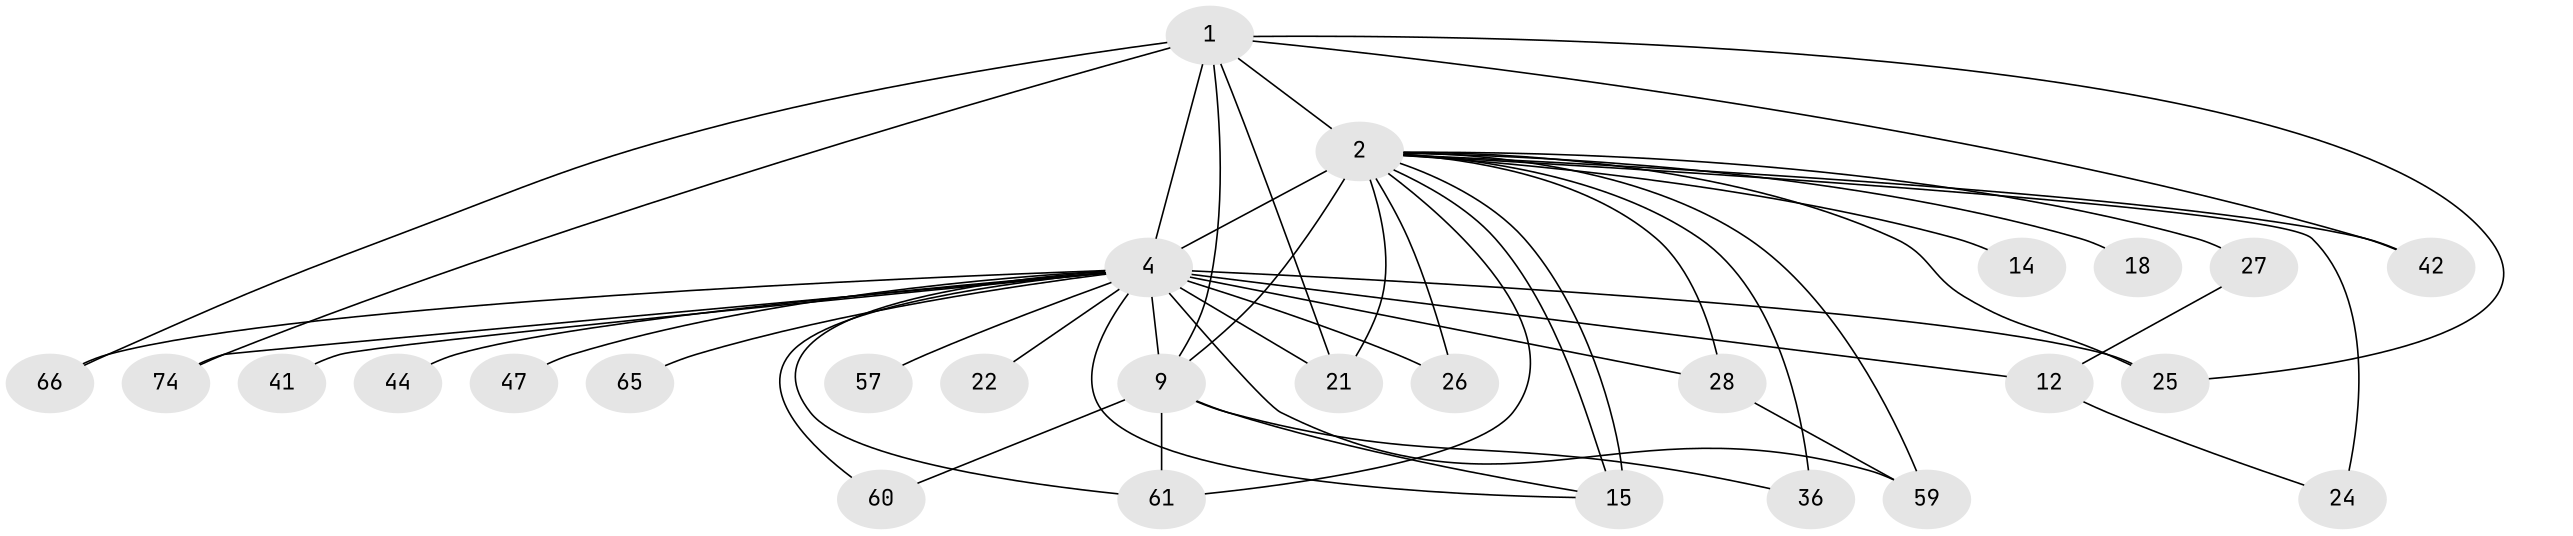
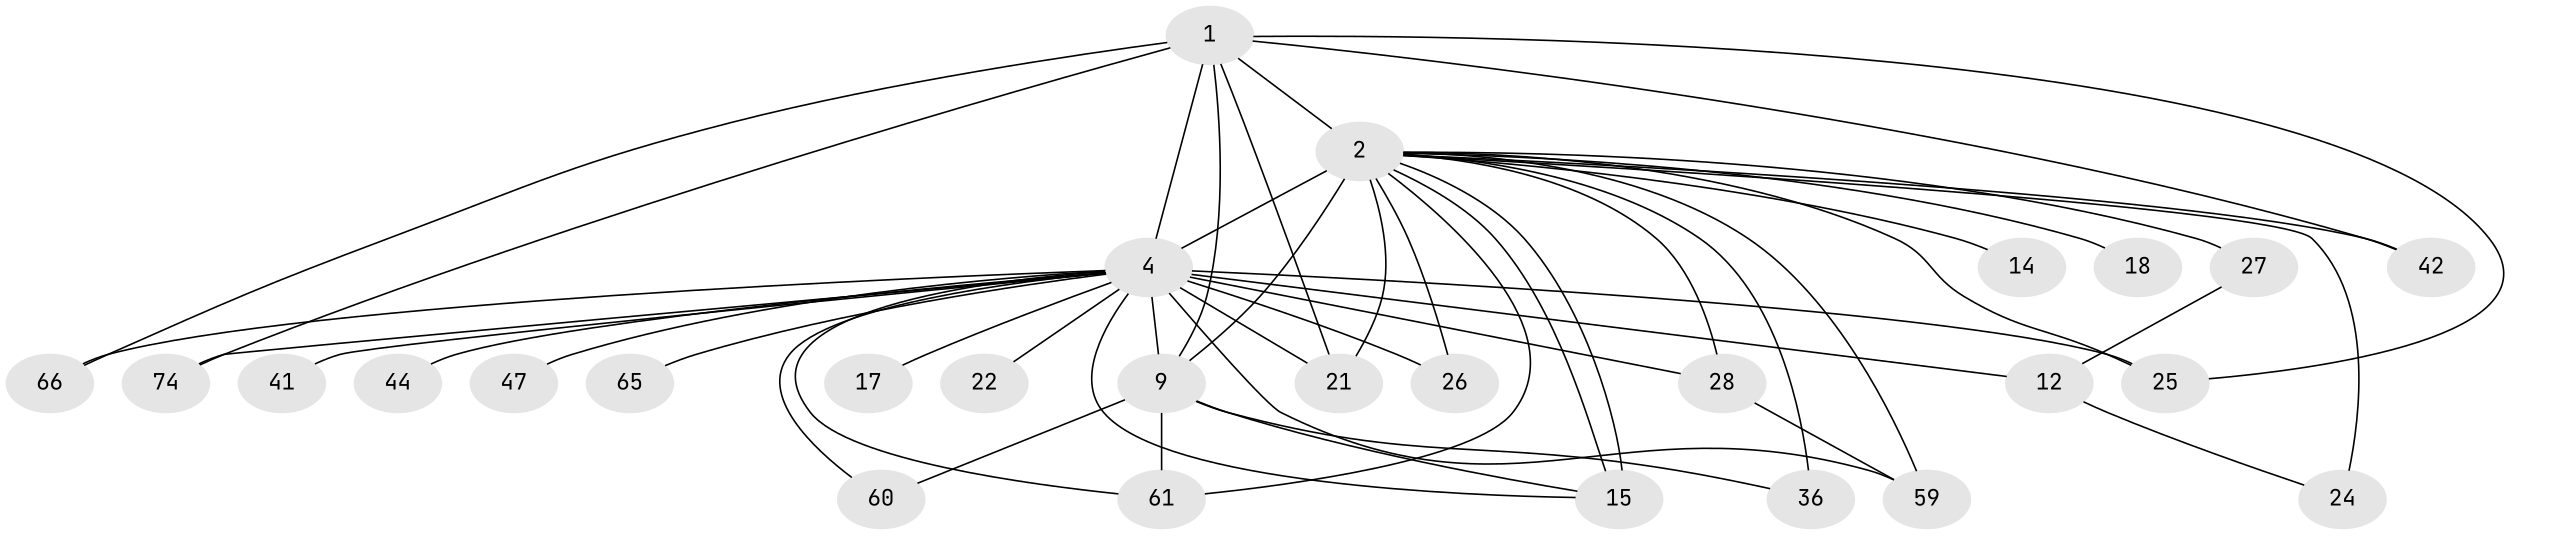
(868, 383) -> (868, 383)
